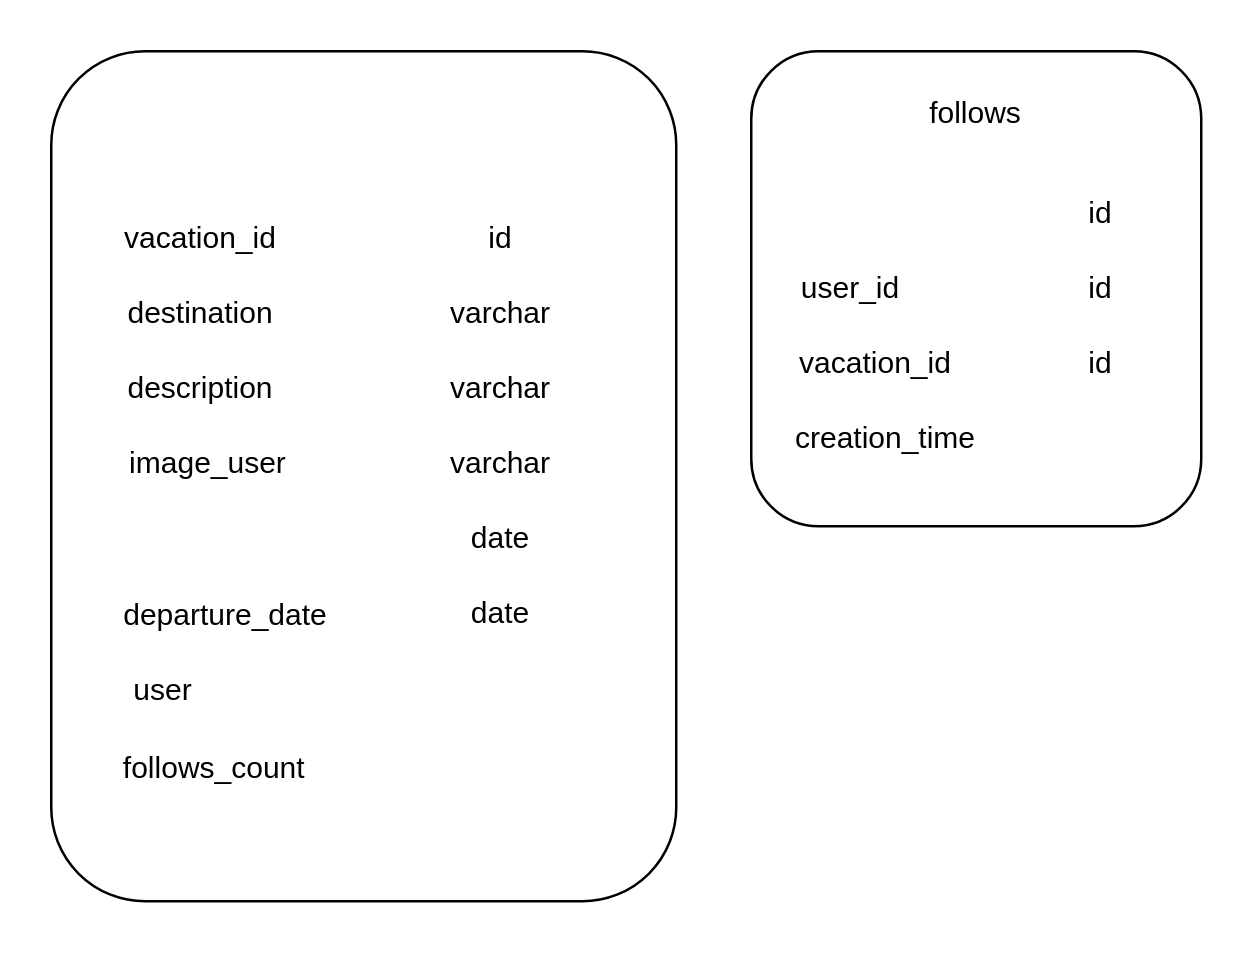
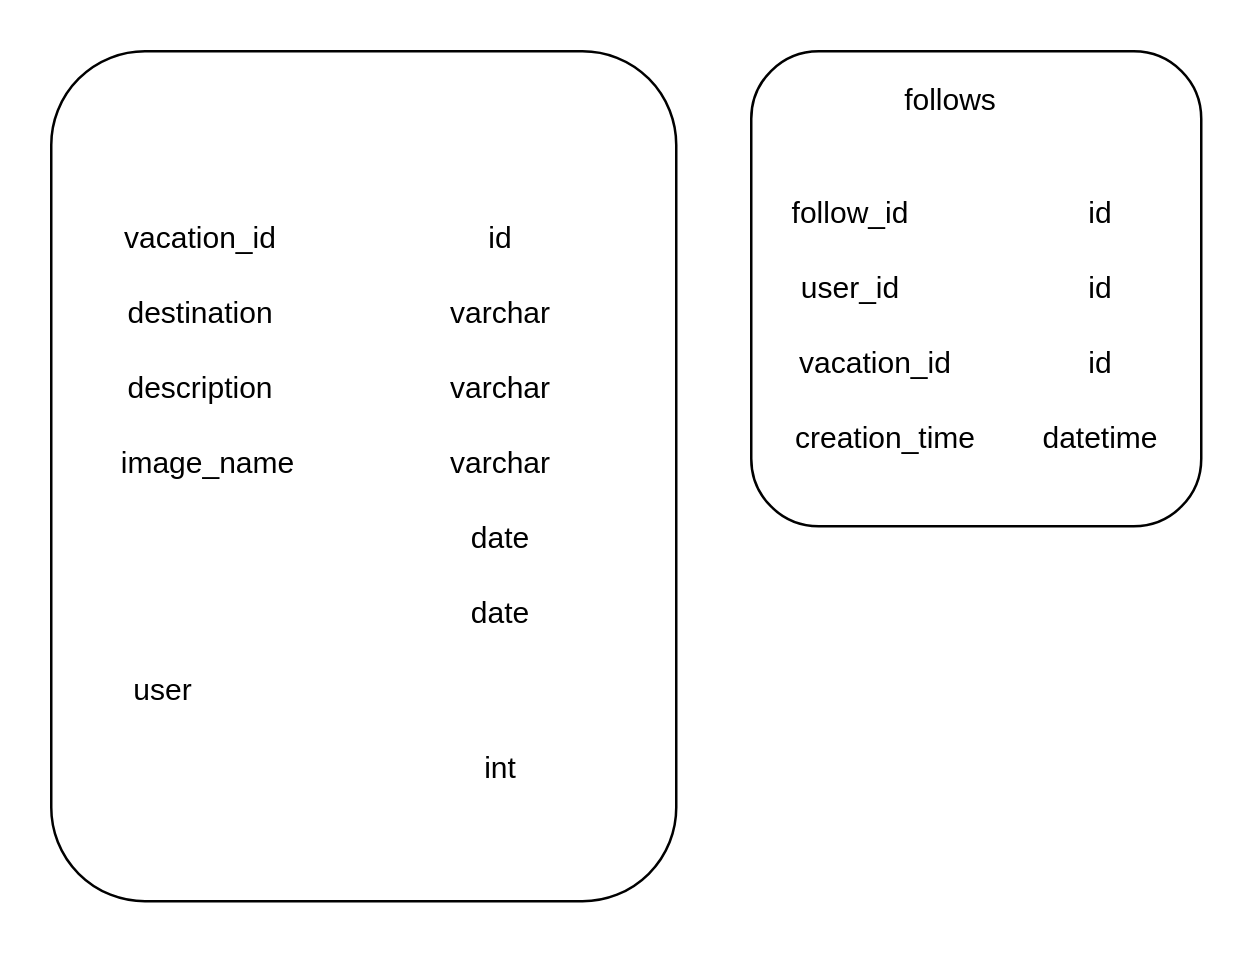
(976, 114) -> (951, 101)
none -> (851, 214)
none -> (1101, 439)
(209, 464) -> (209, 464)
(226, 616) -> none
(214, 769) -> none
none -> (501, 769)
